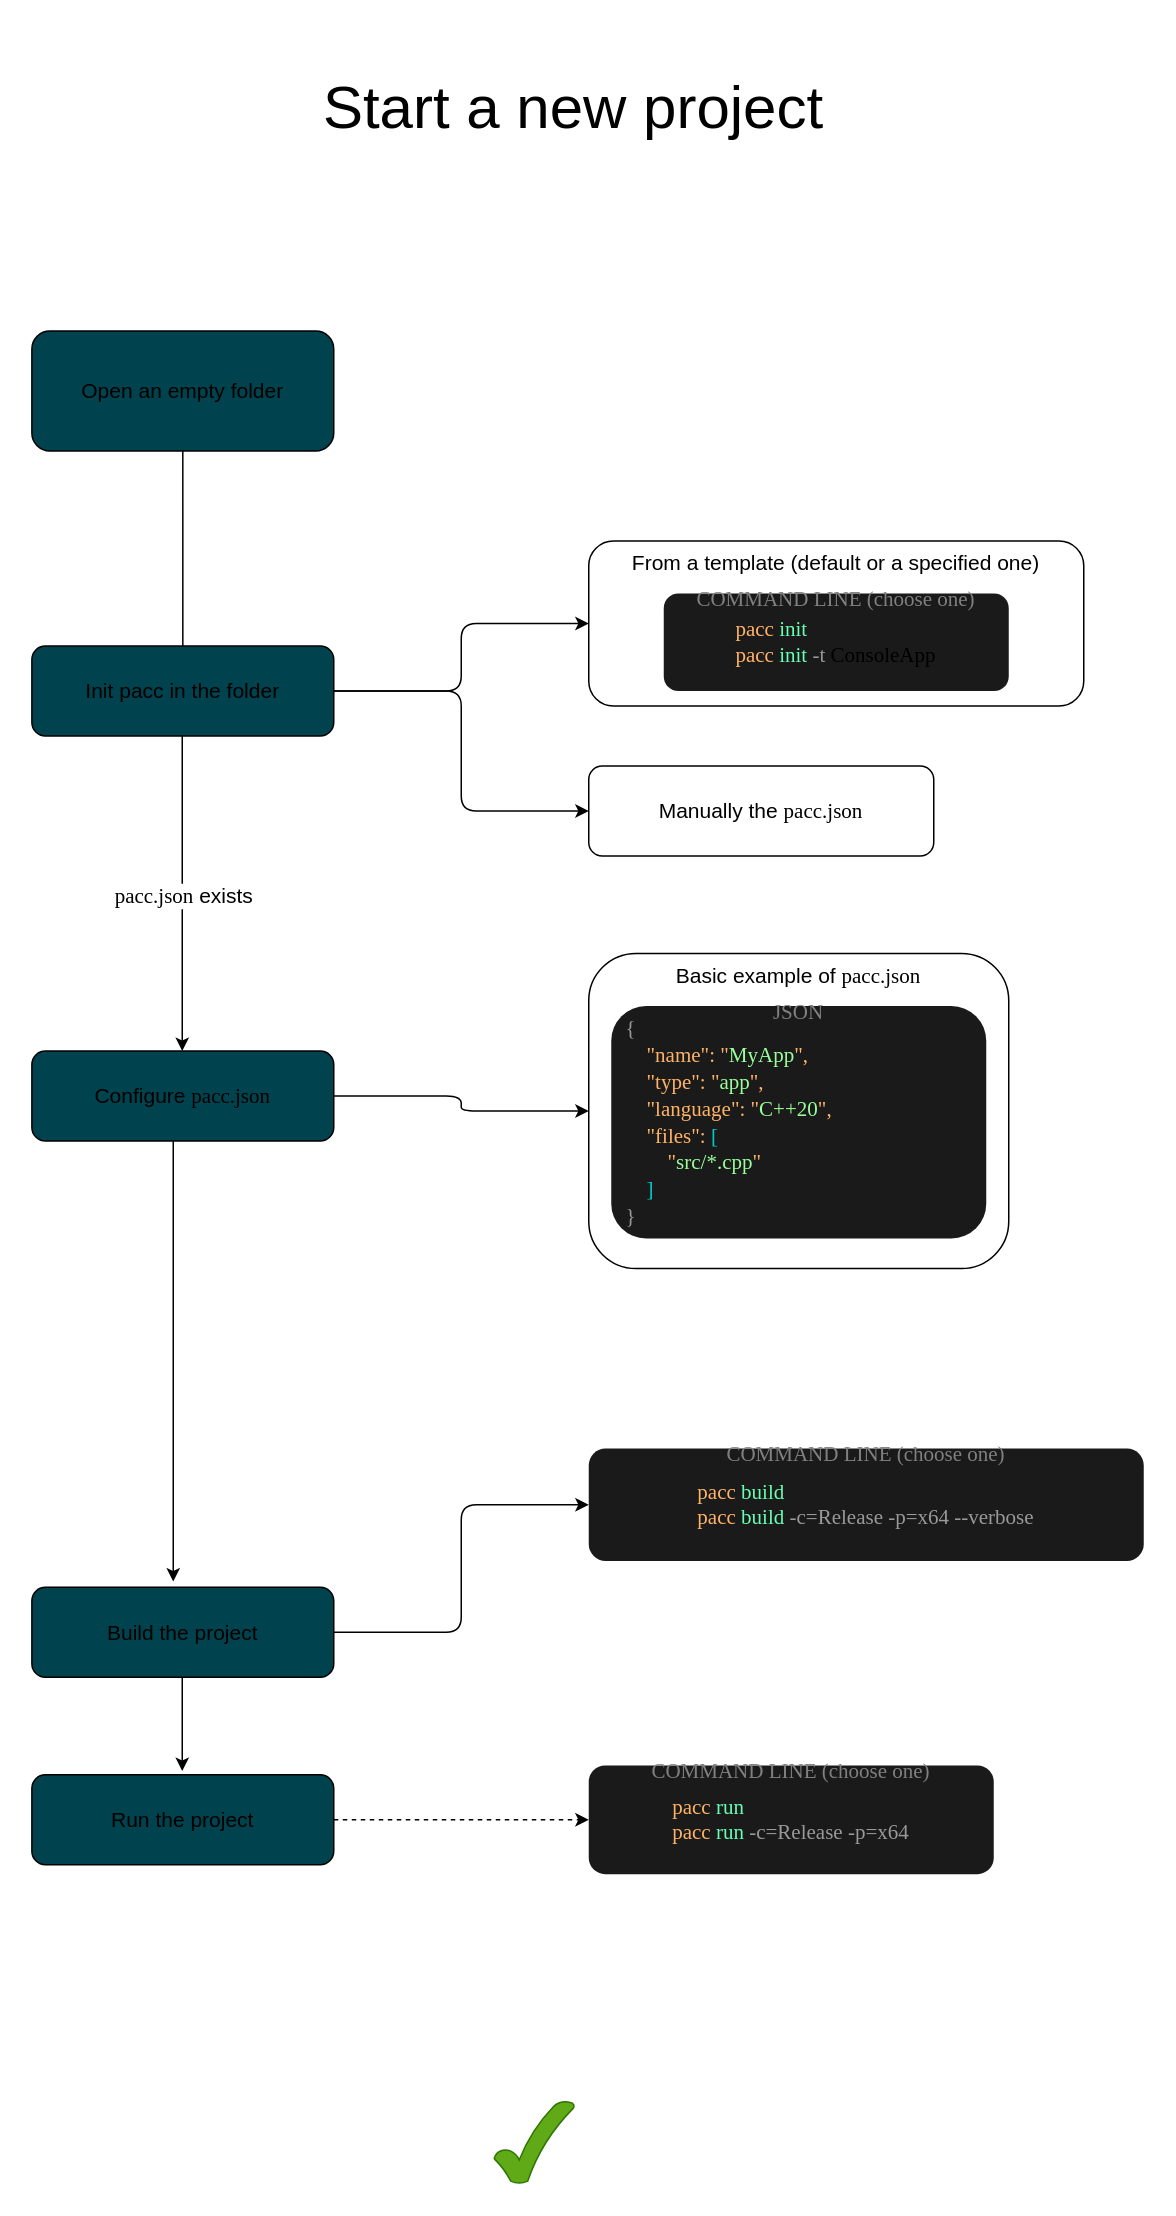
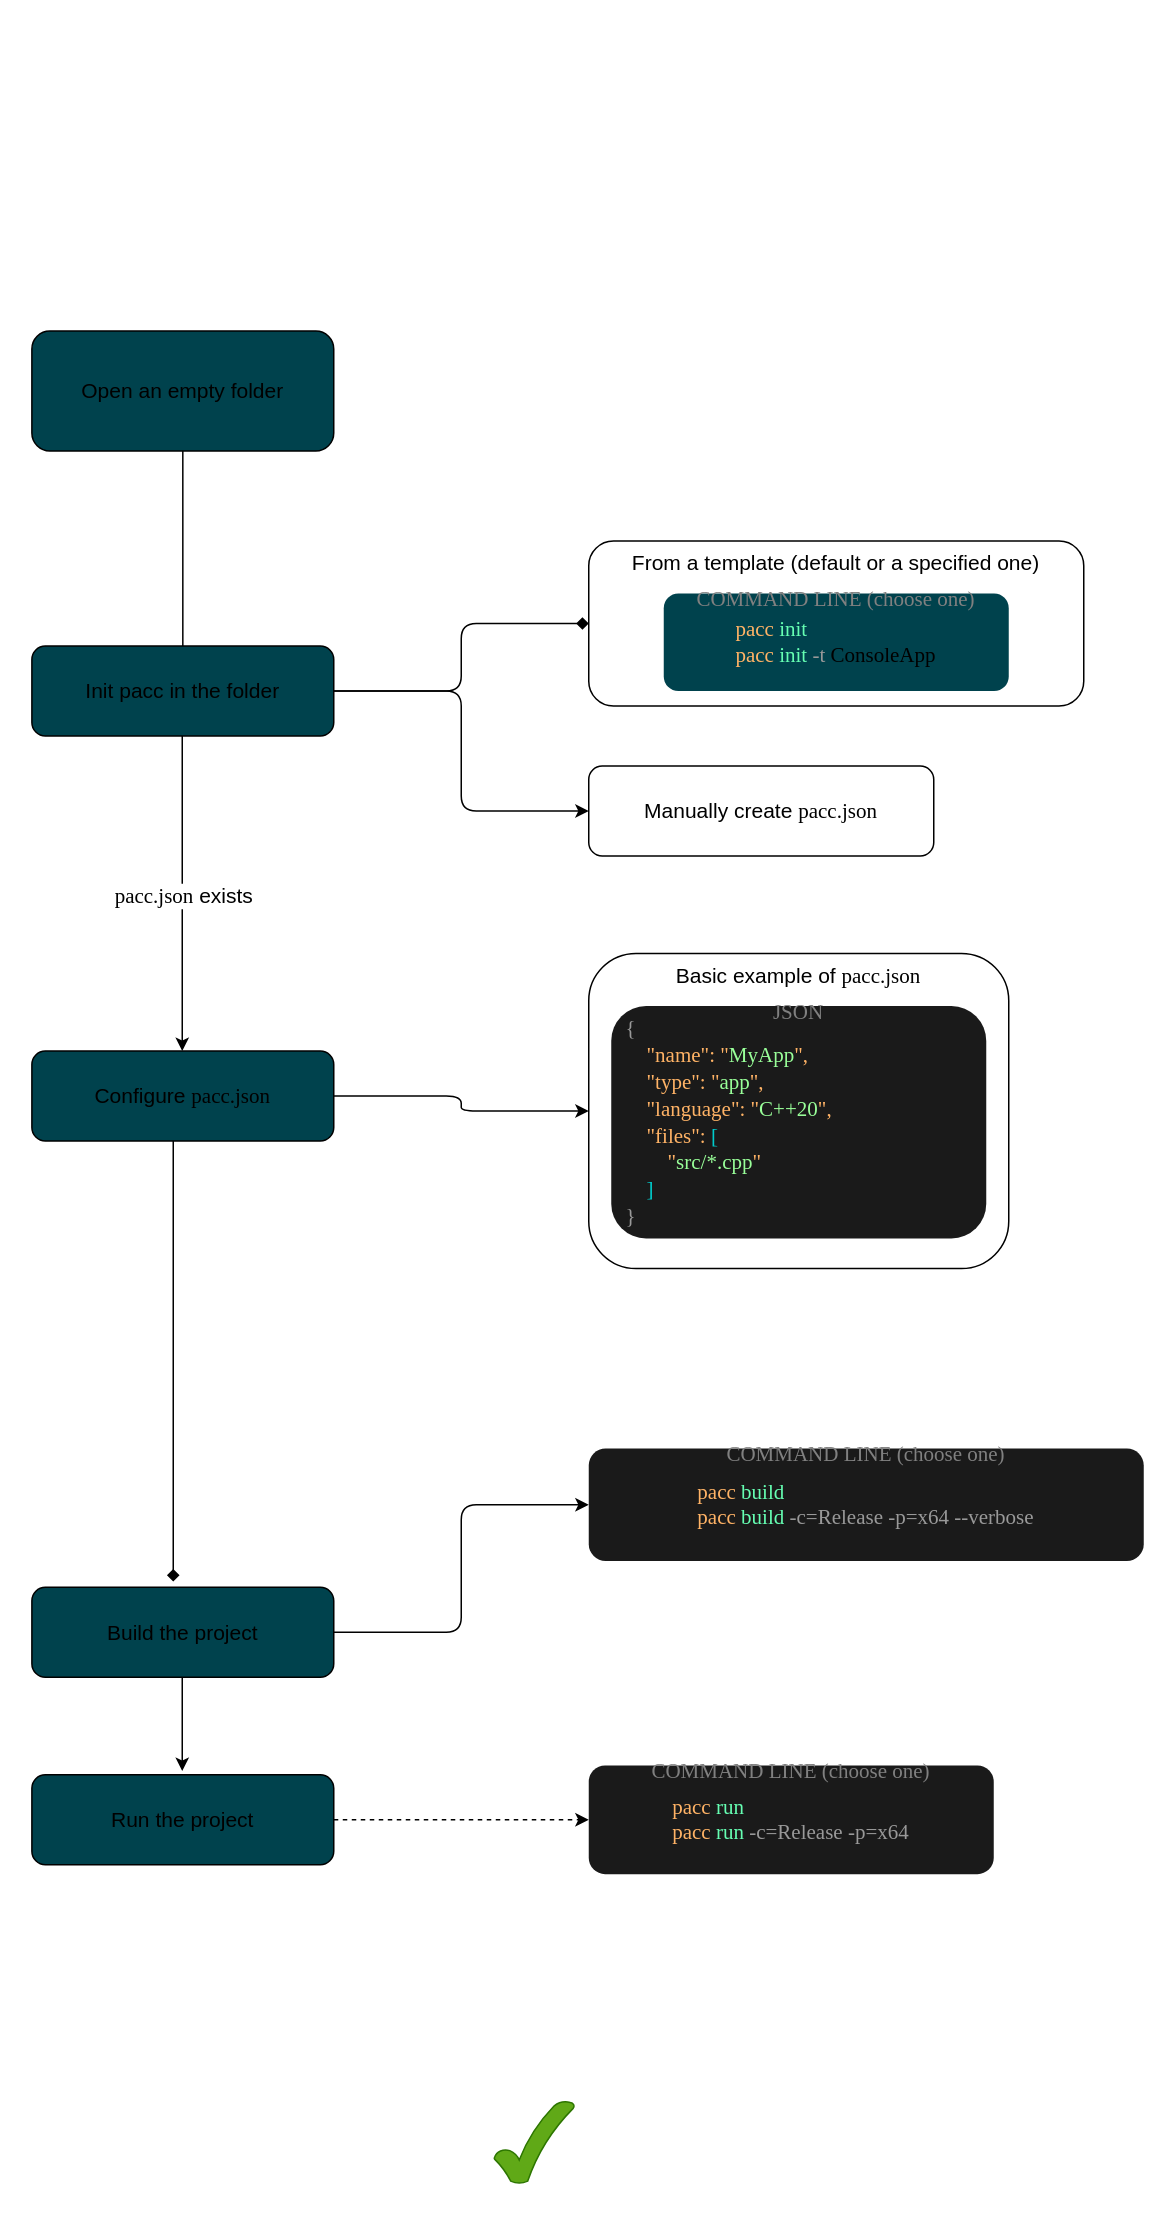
(574, 106) -> none
(577, 623) -> (576, 623)
(836, 642) -> (836, 642)
(761, 811) -> (761, 811)
(173, 1570) -> (173, 1569)
